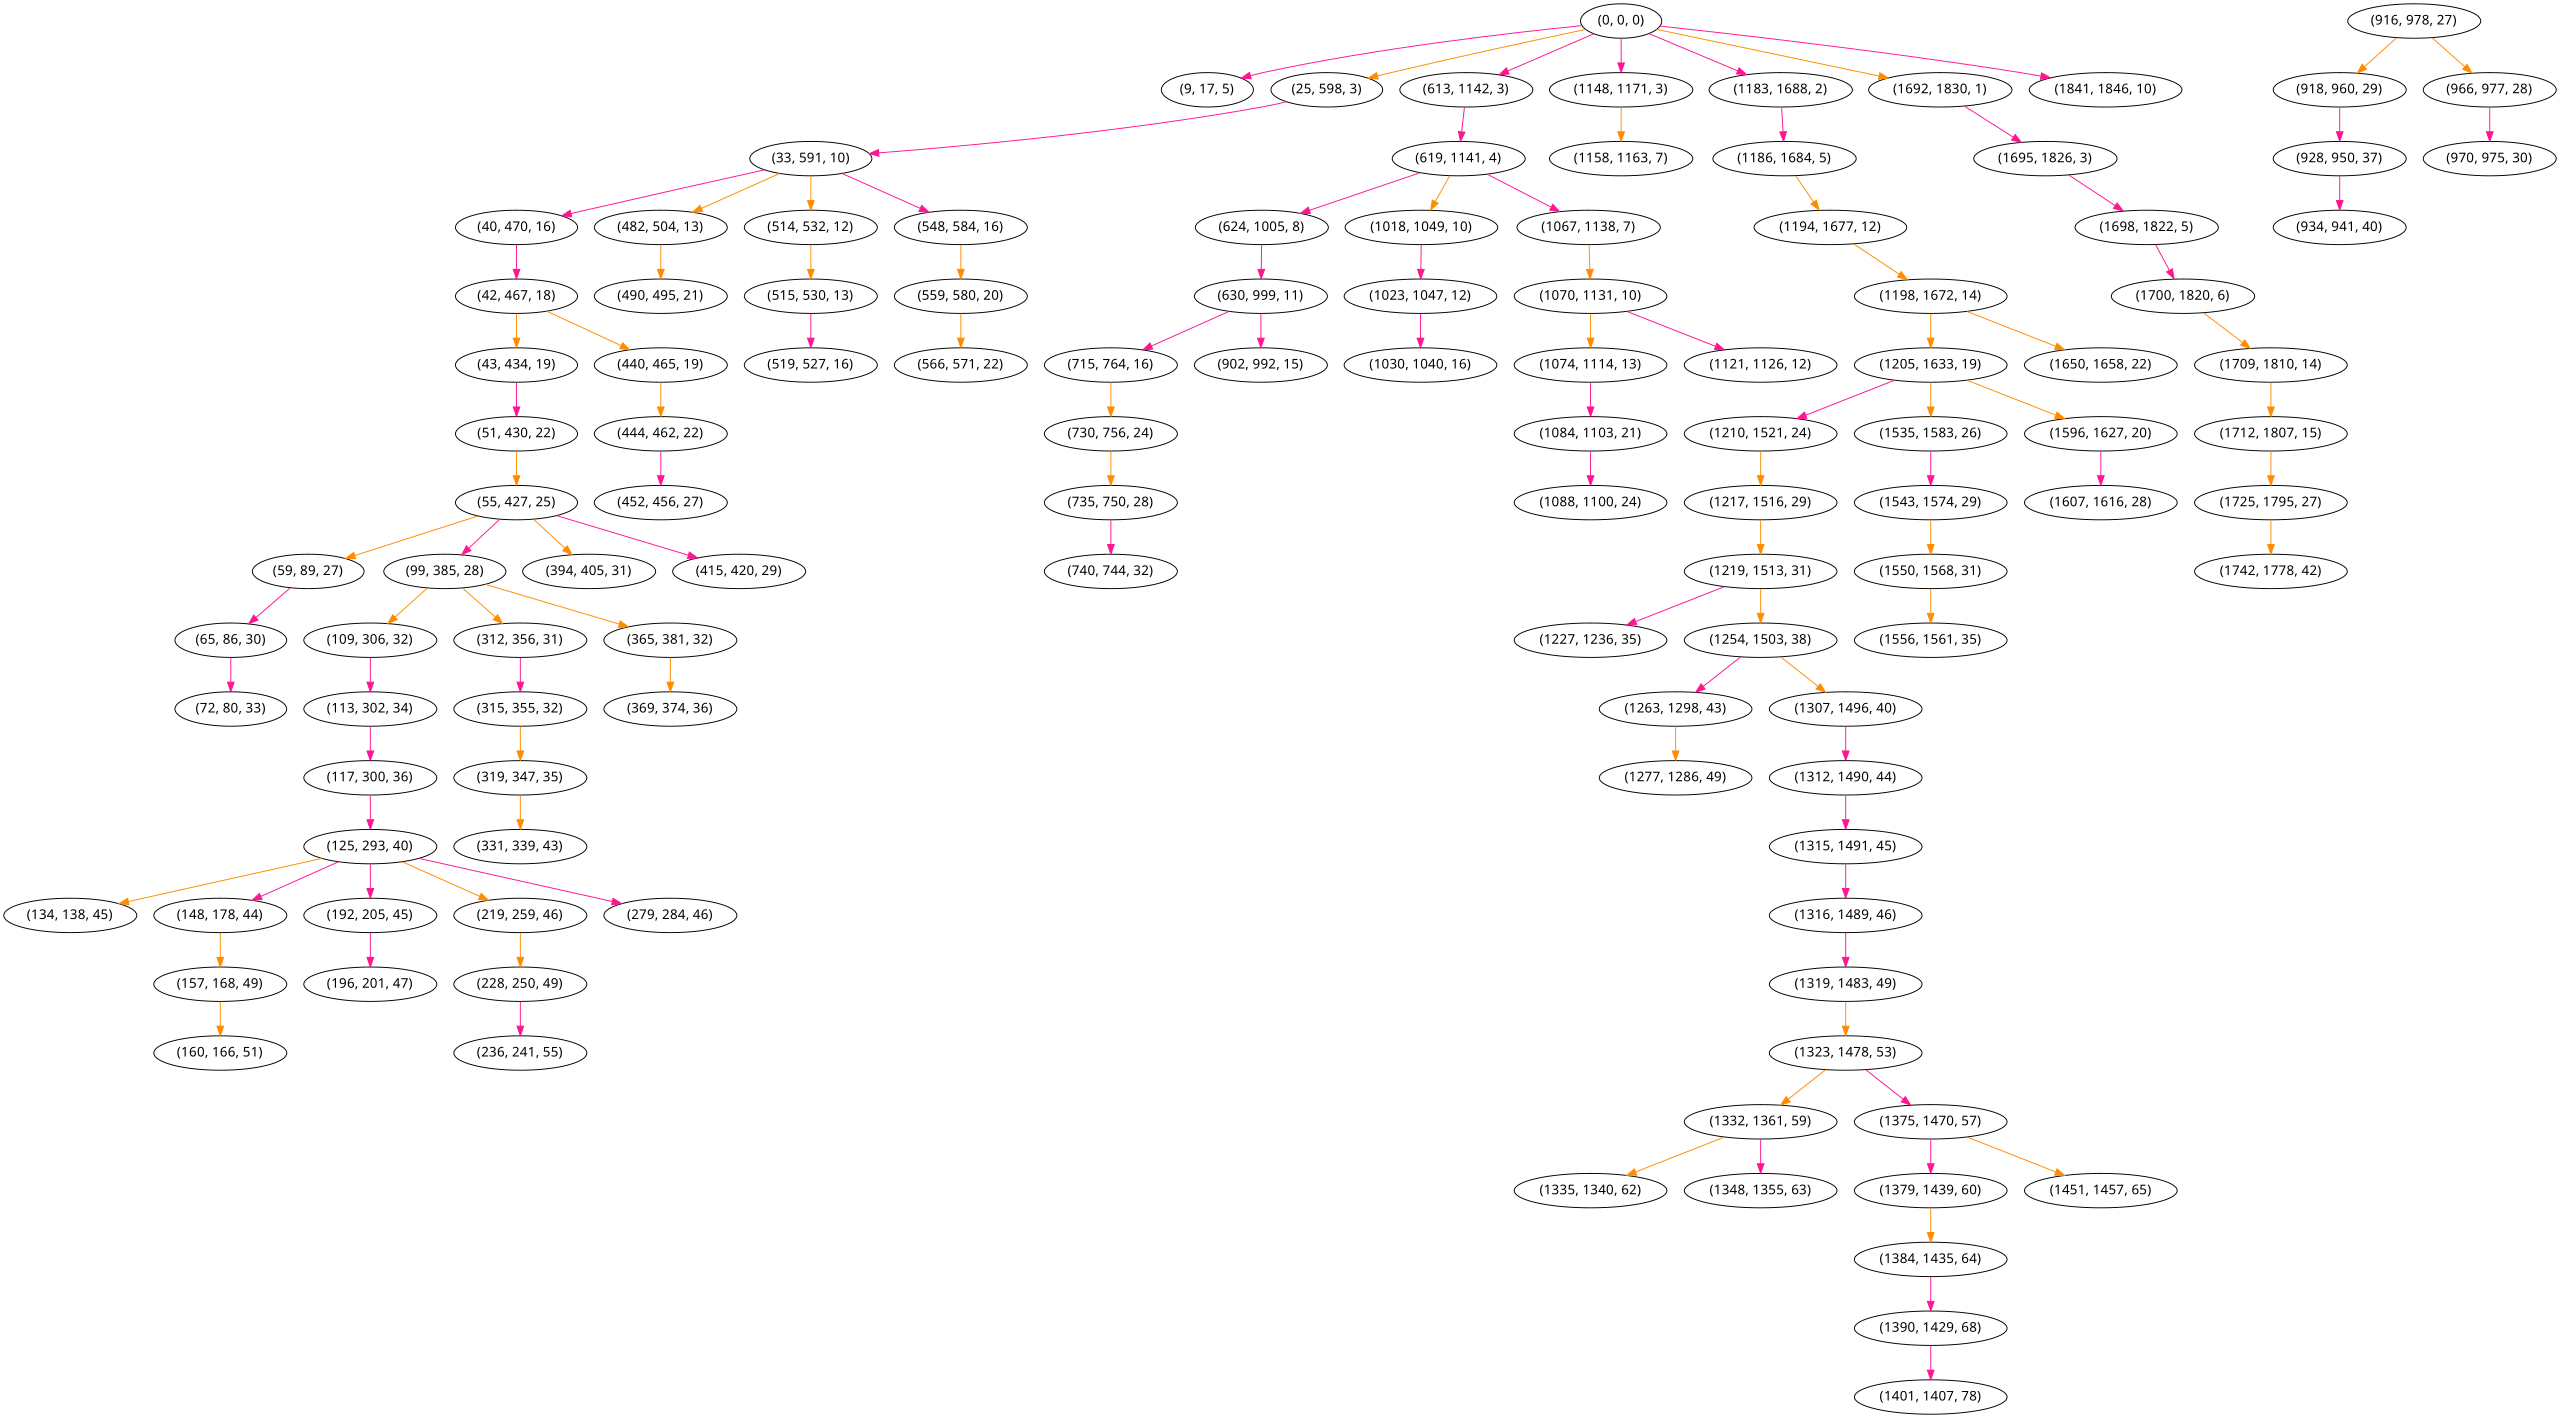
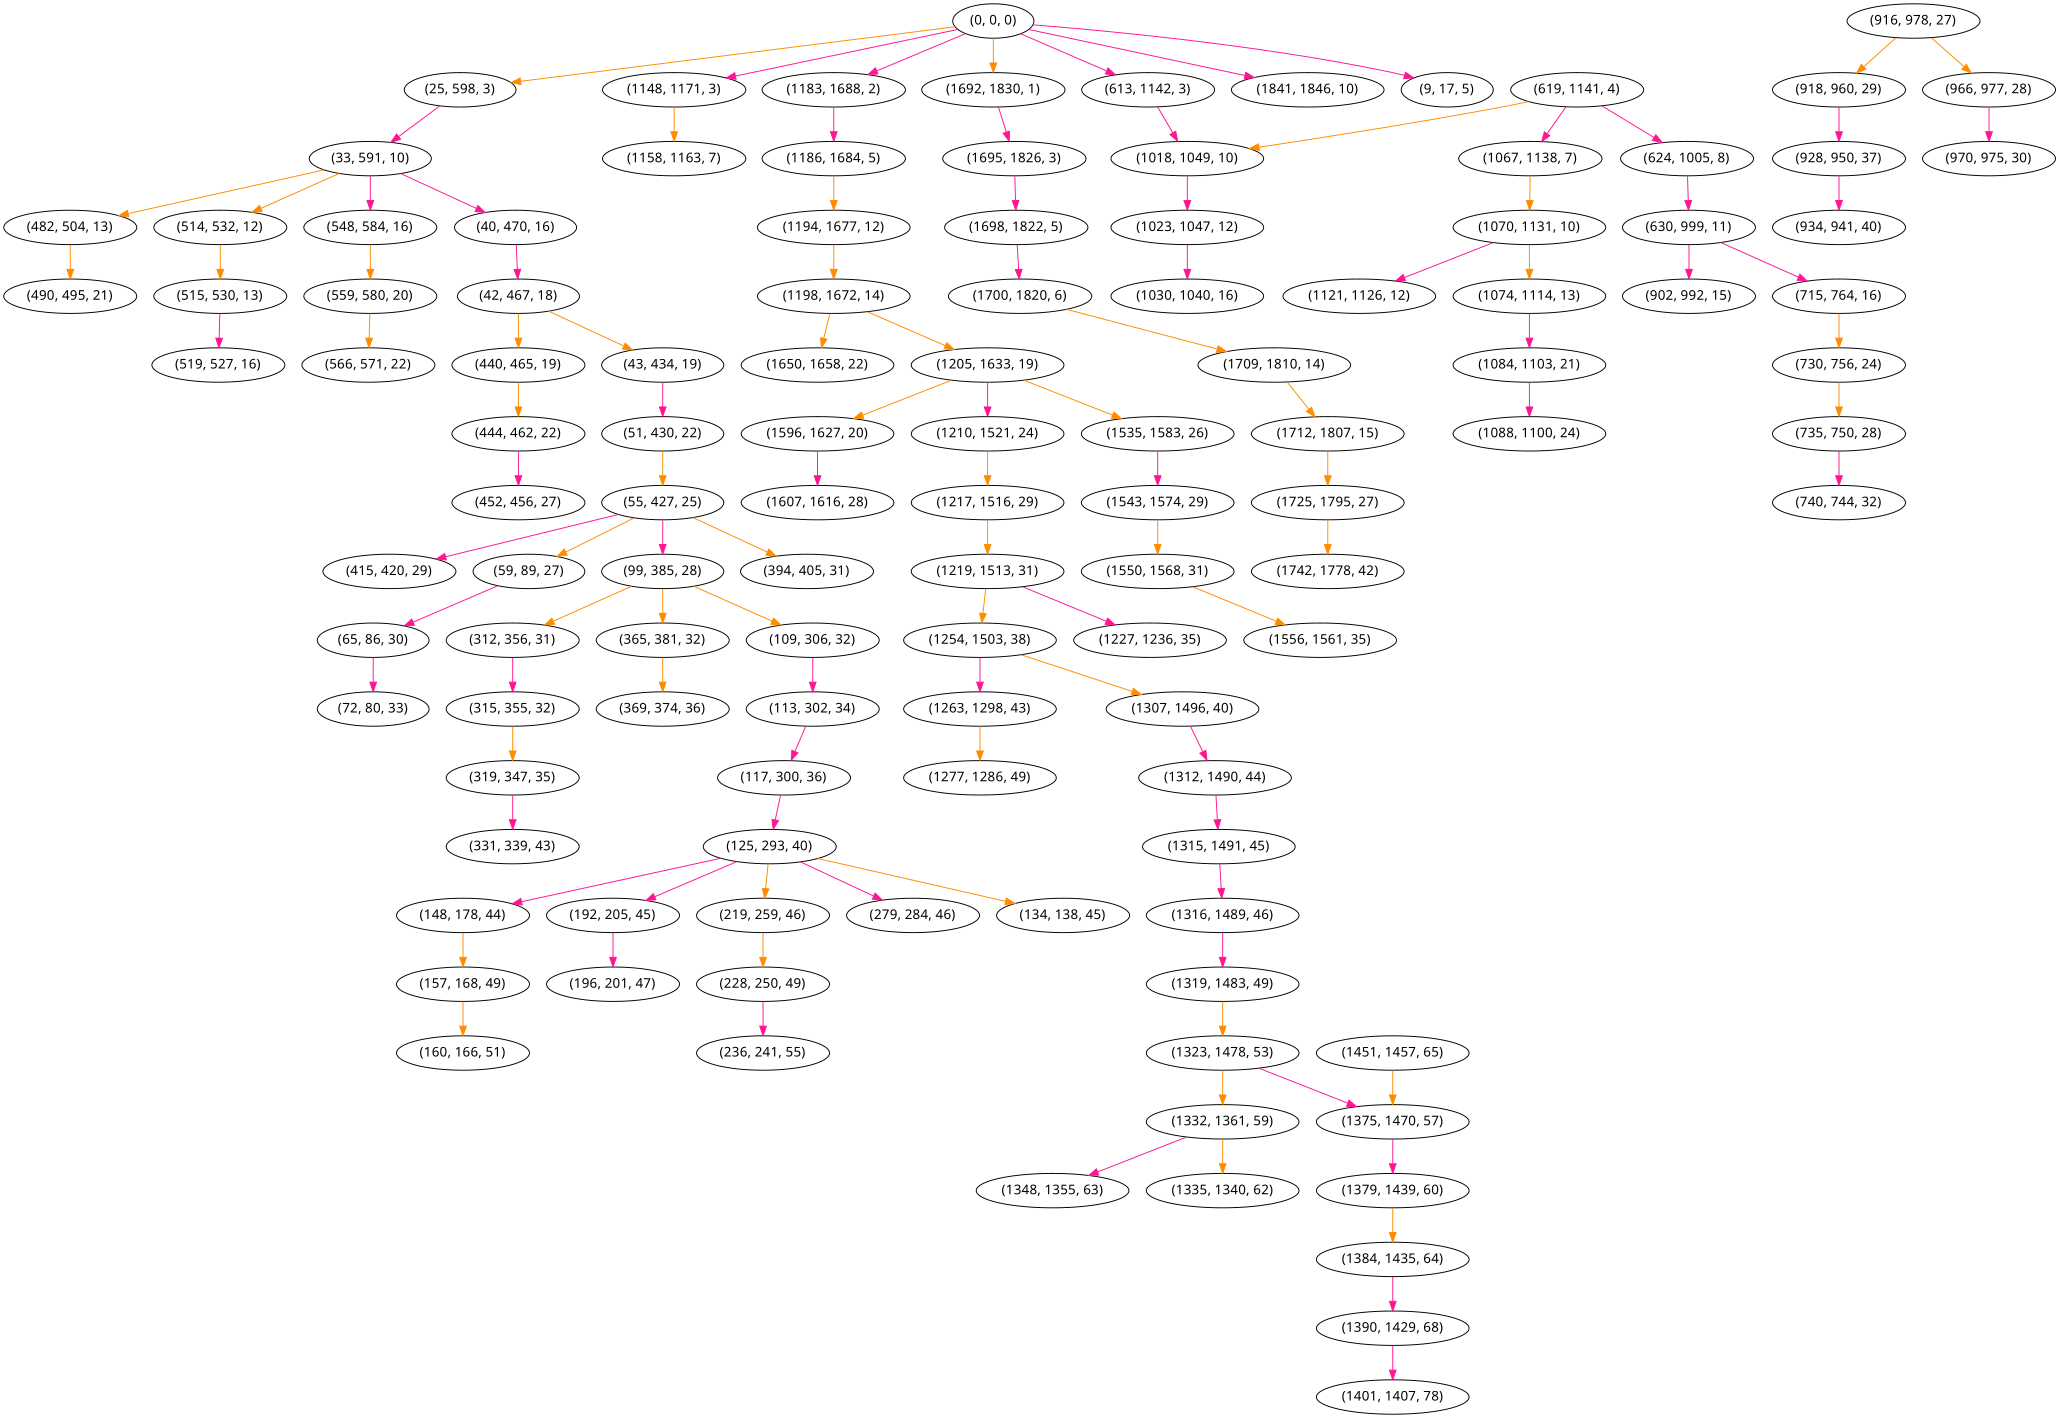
(1463, 120) -> (1165, 120)
(520, 808) -> (513, 808)
(2011, 1155) -> (1393, 1083)
